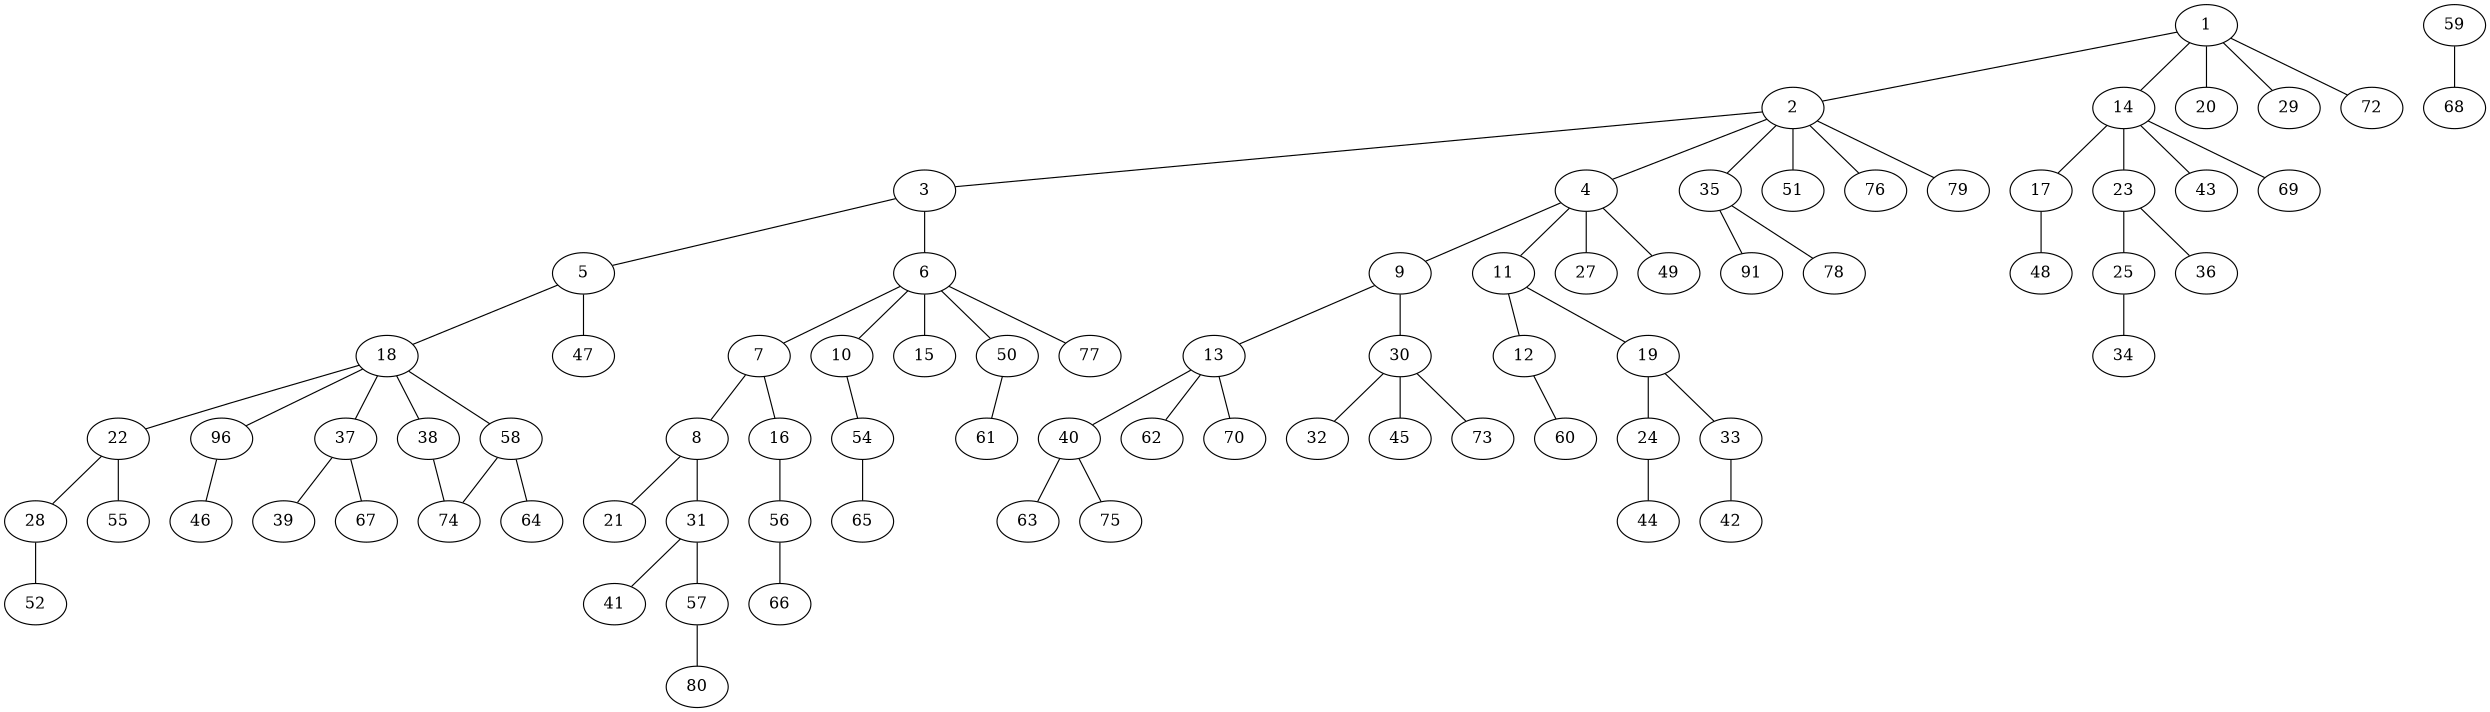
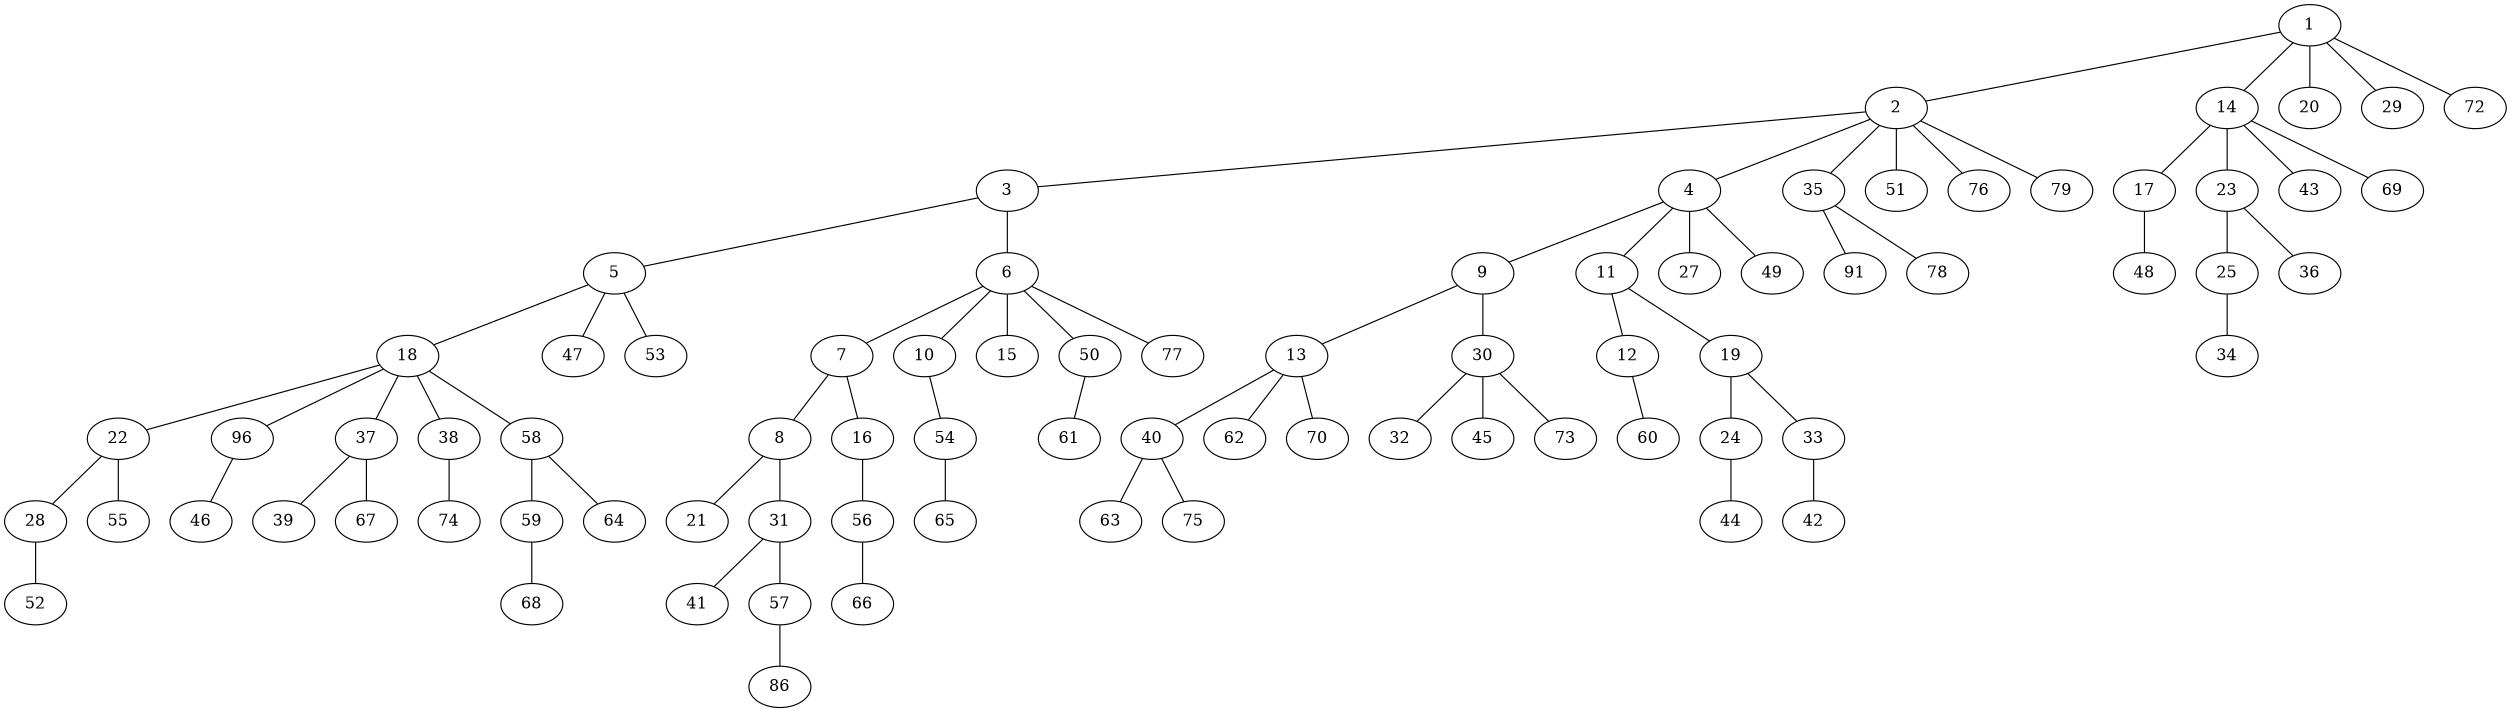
none -> (656, 356)
(480, 480) -> (532, 480)
(697, 687) -> (780, 687)
